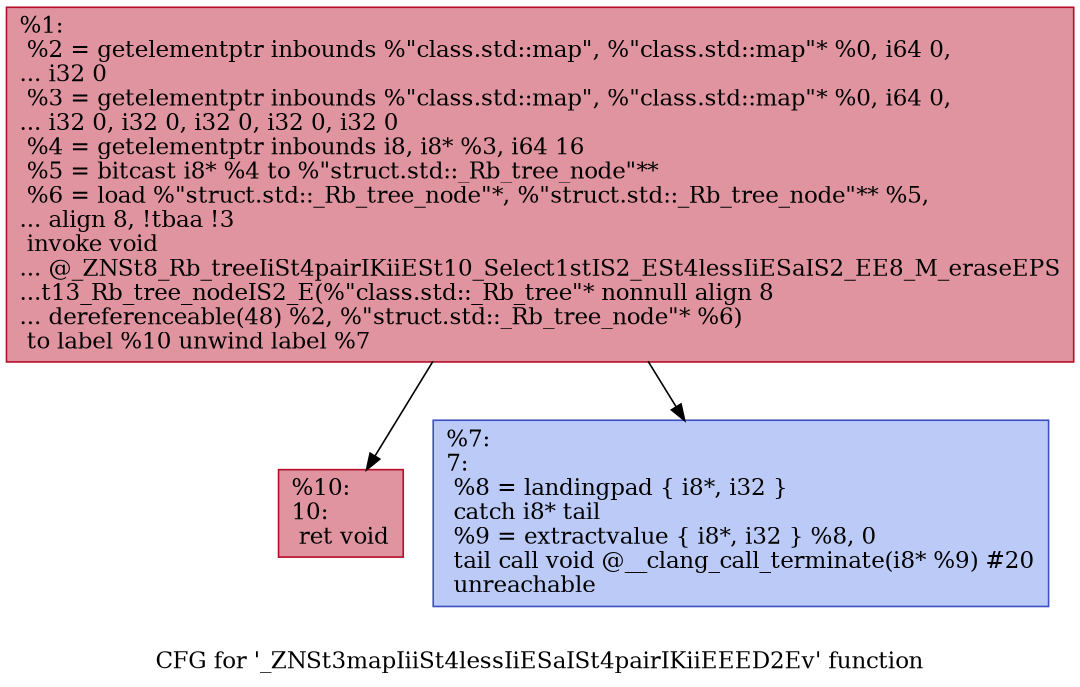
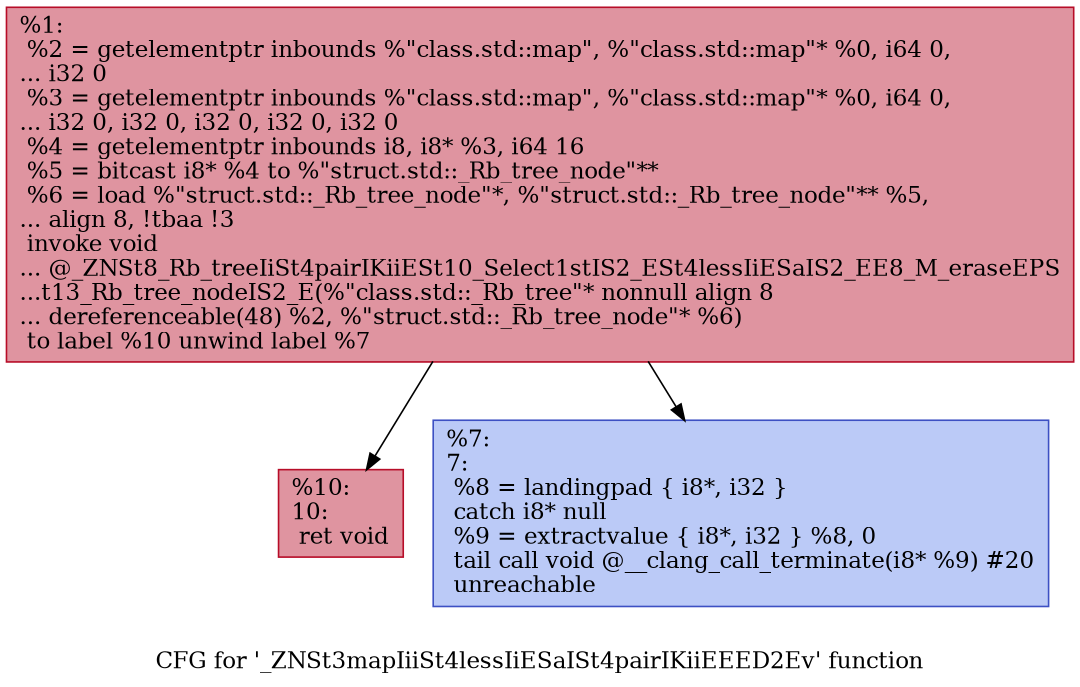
(524, 513) -> (527, 513)
